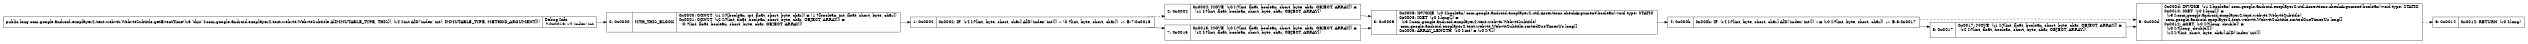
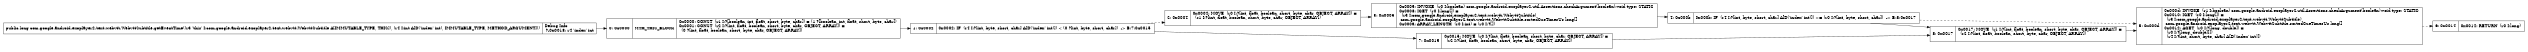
(1365, 28) -> (1770, 37)
